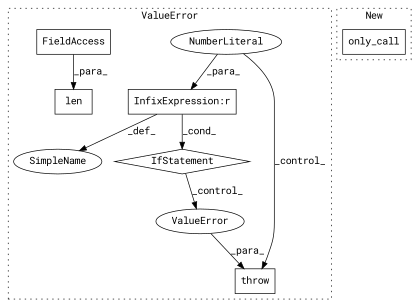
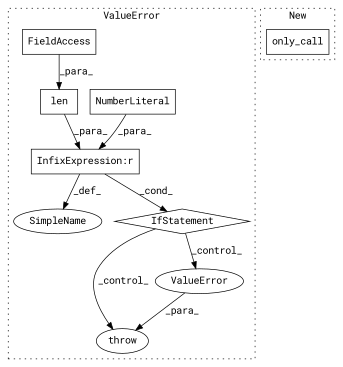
(226, 42) -> (133, 102)
none -> (71, 128)
(274, 153) -> (101, 264)
(255, 281) -> (122, 341)
